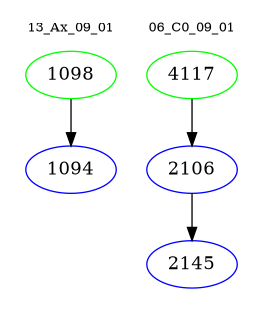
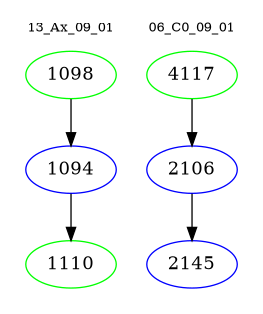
none -> (71, 264)
